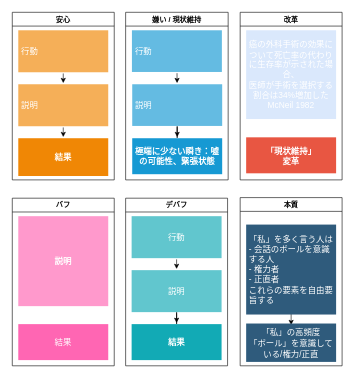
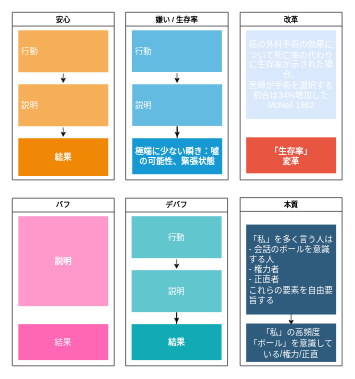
(177, 20) -> (177, 20)
(291, 156) -> (291, 156)
